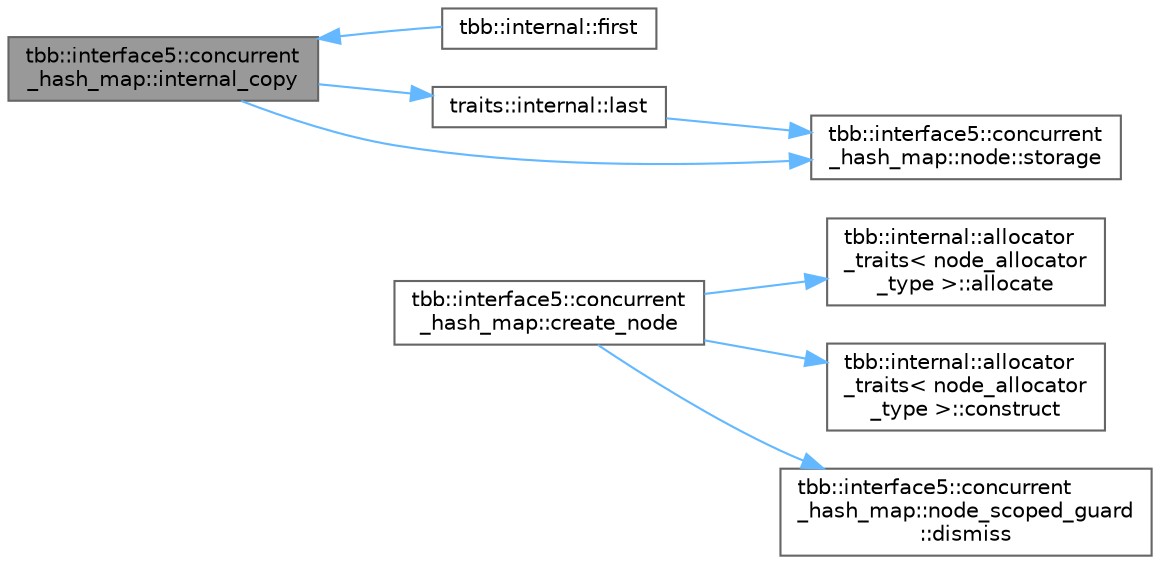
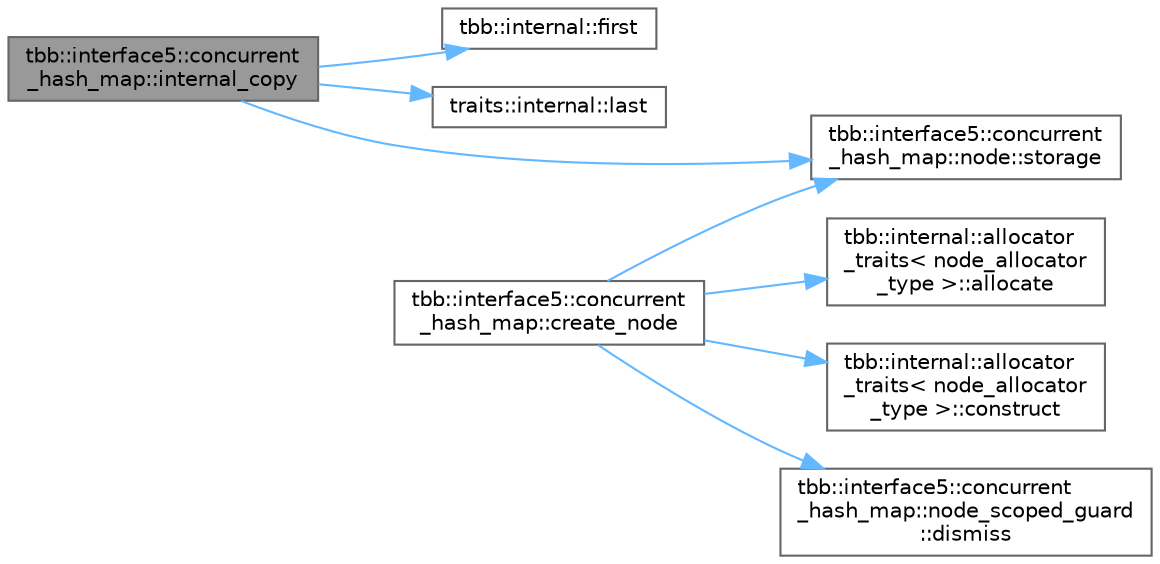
(391, 31) -> (383, 60)
(728, 124) -> (710, 229)
